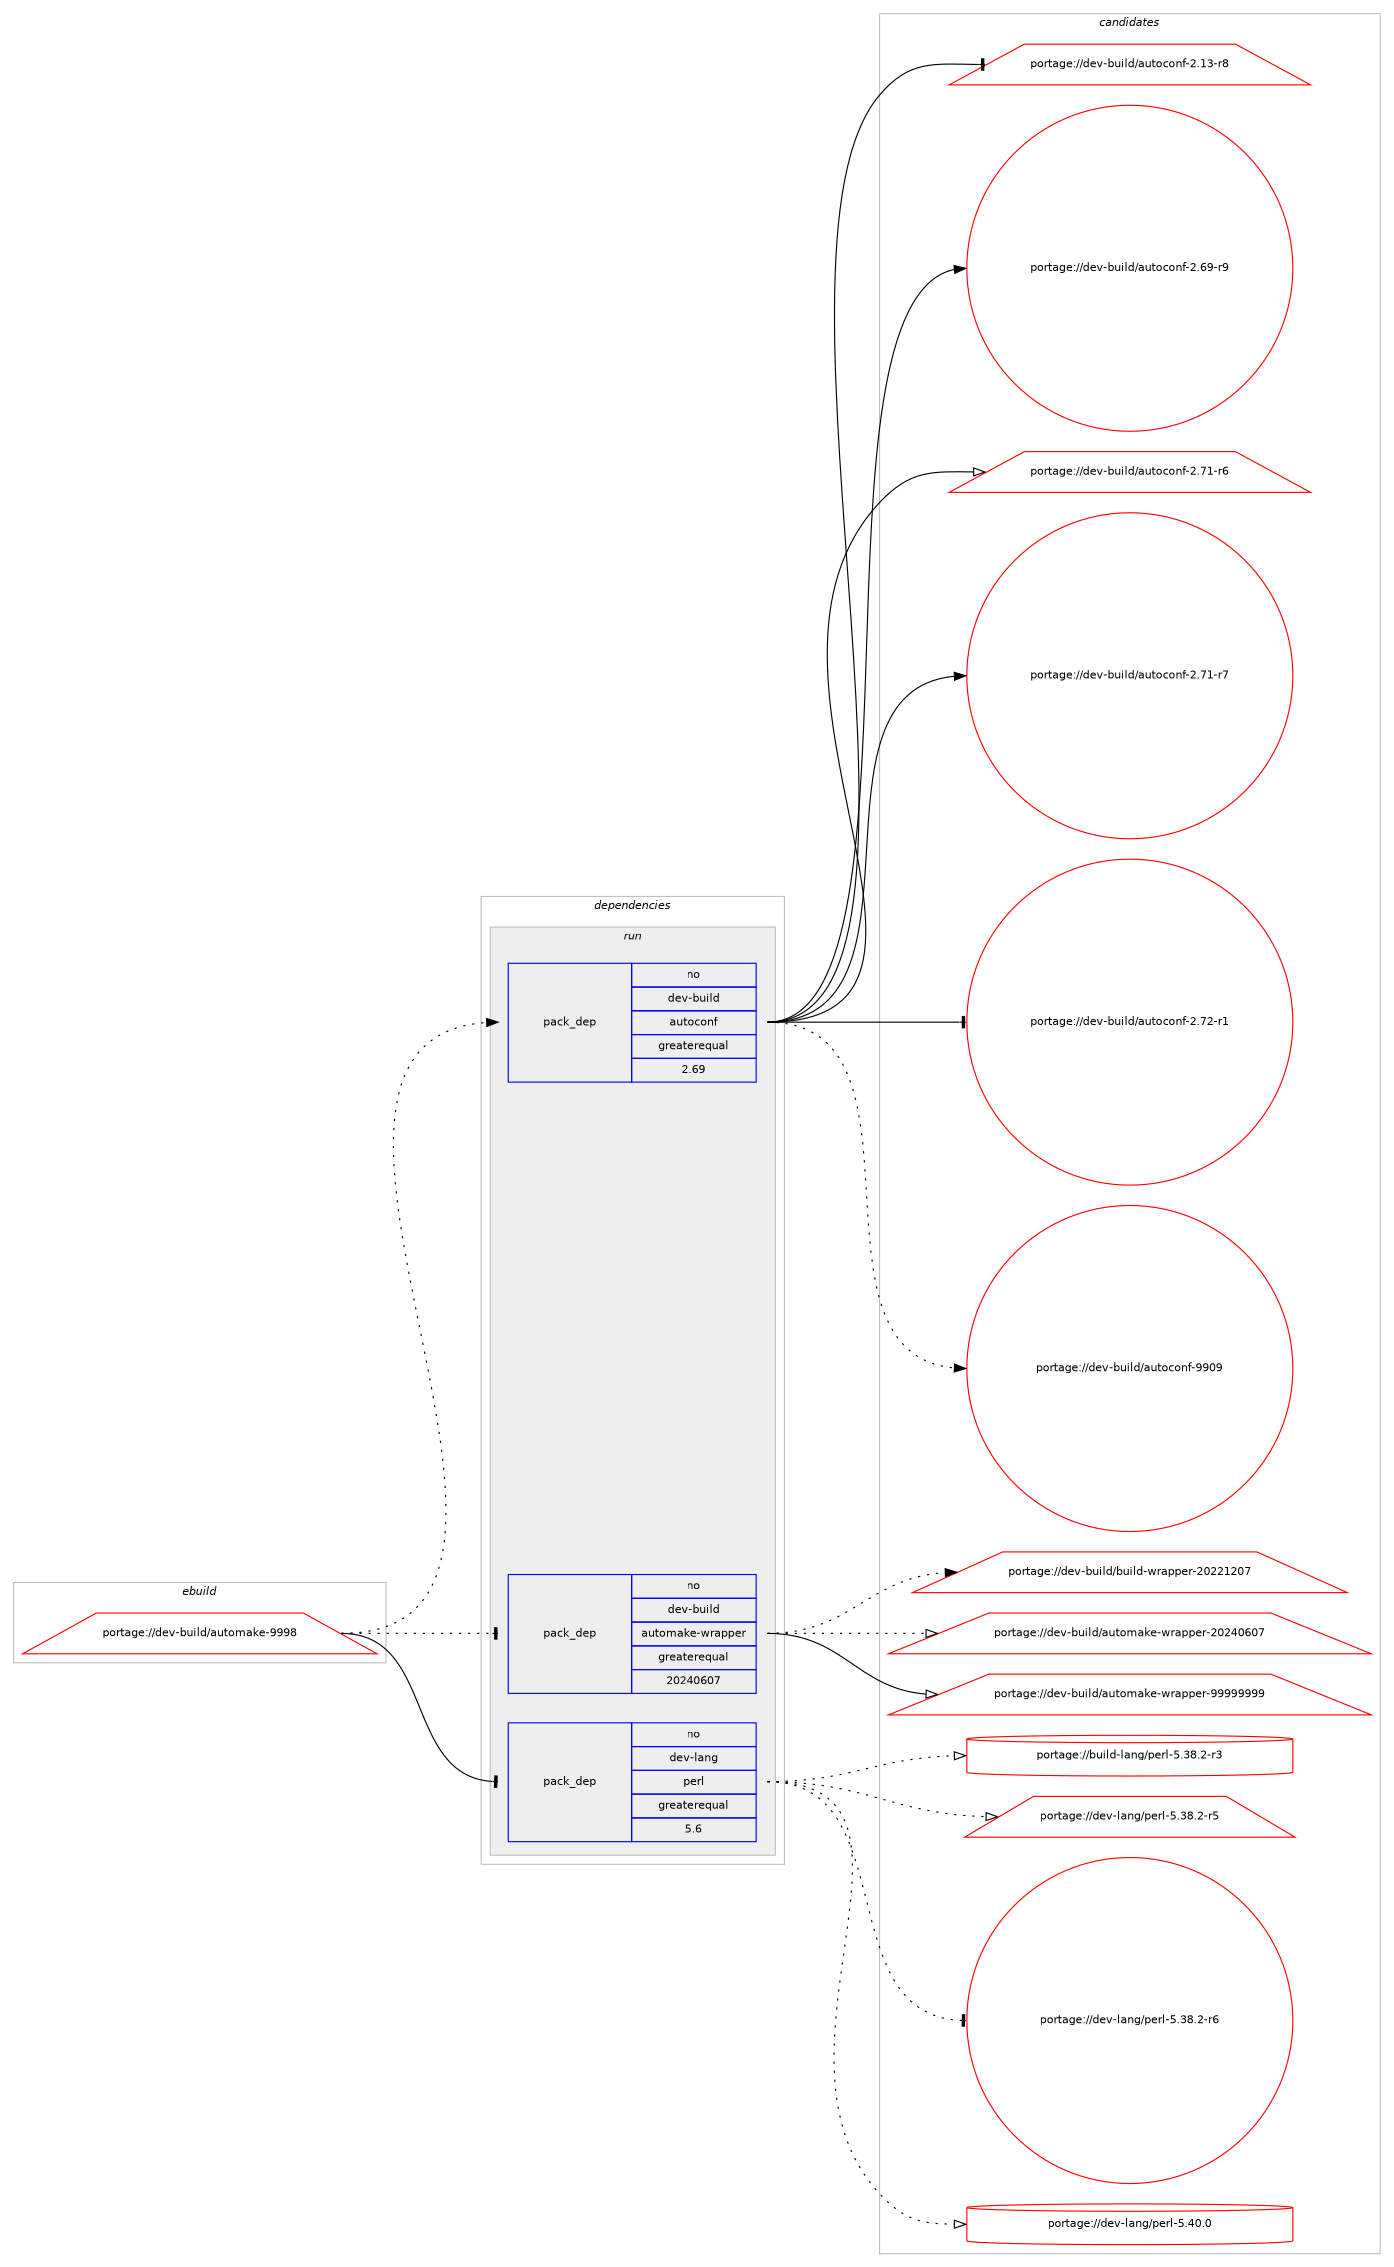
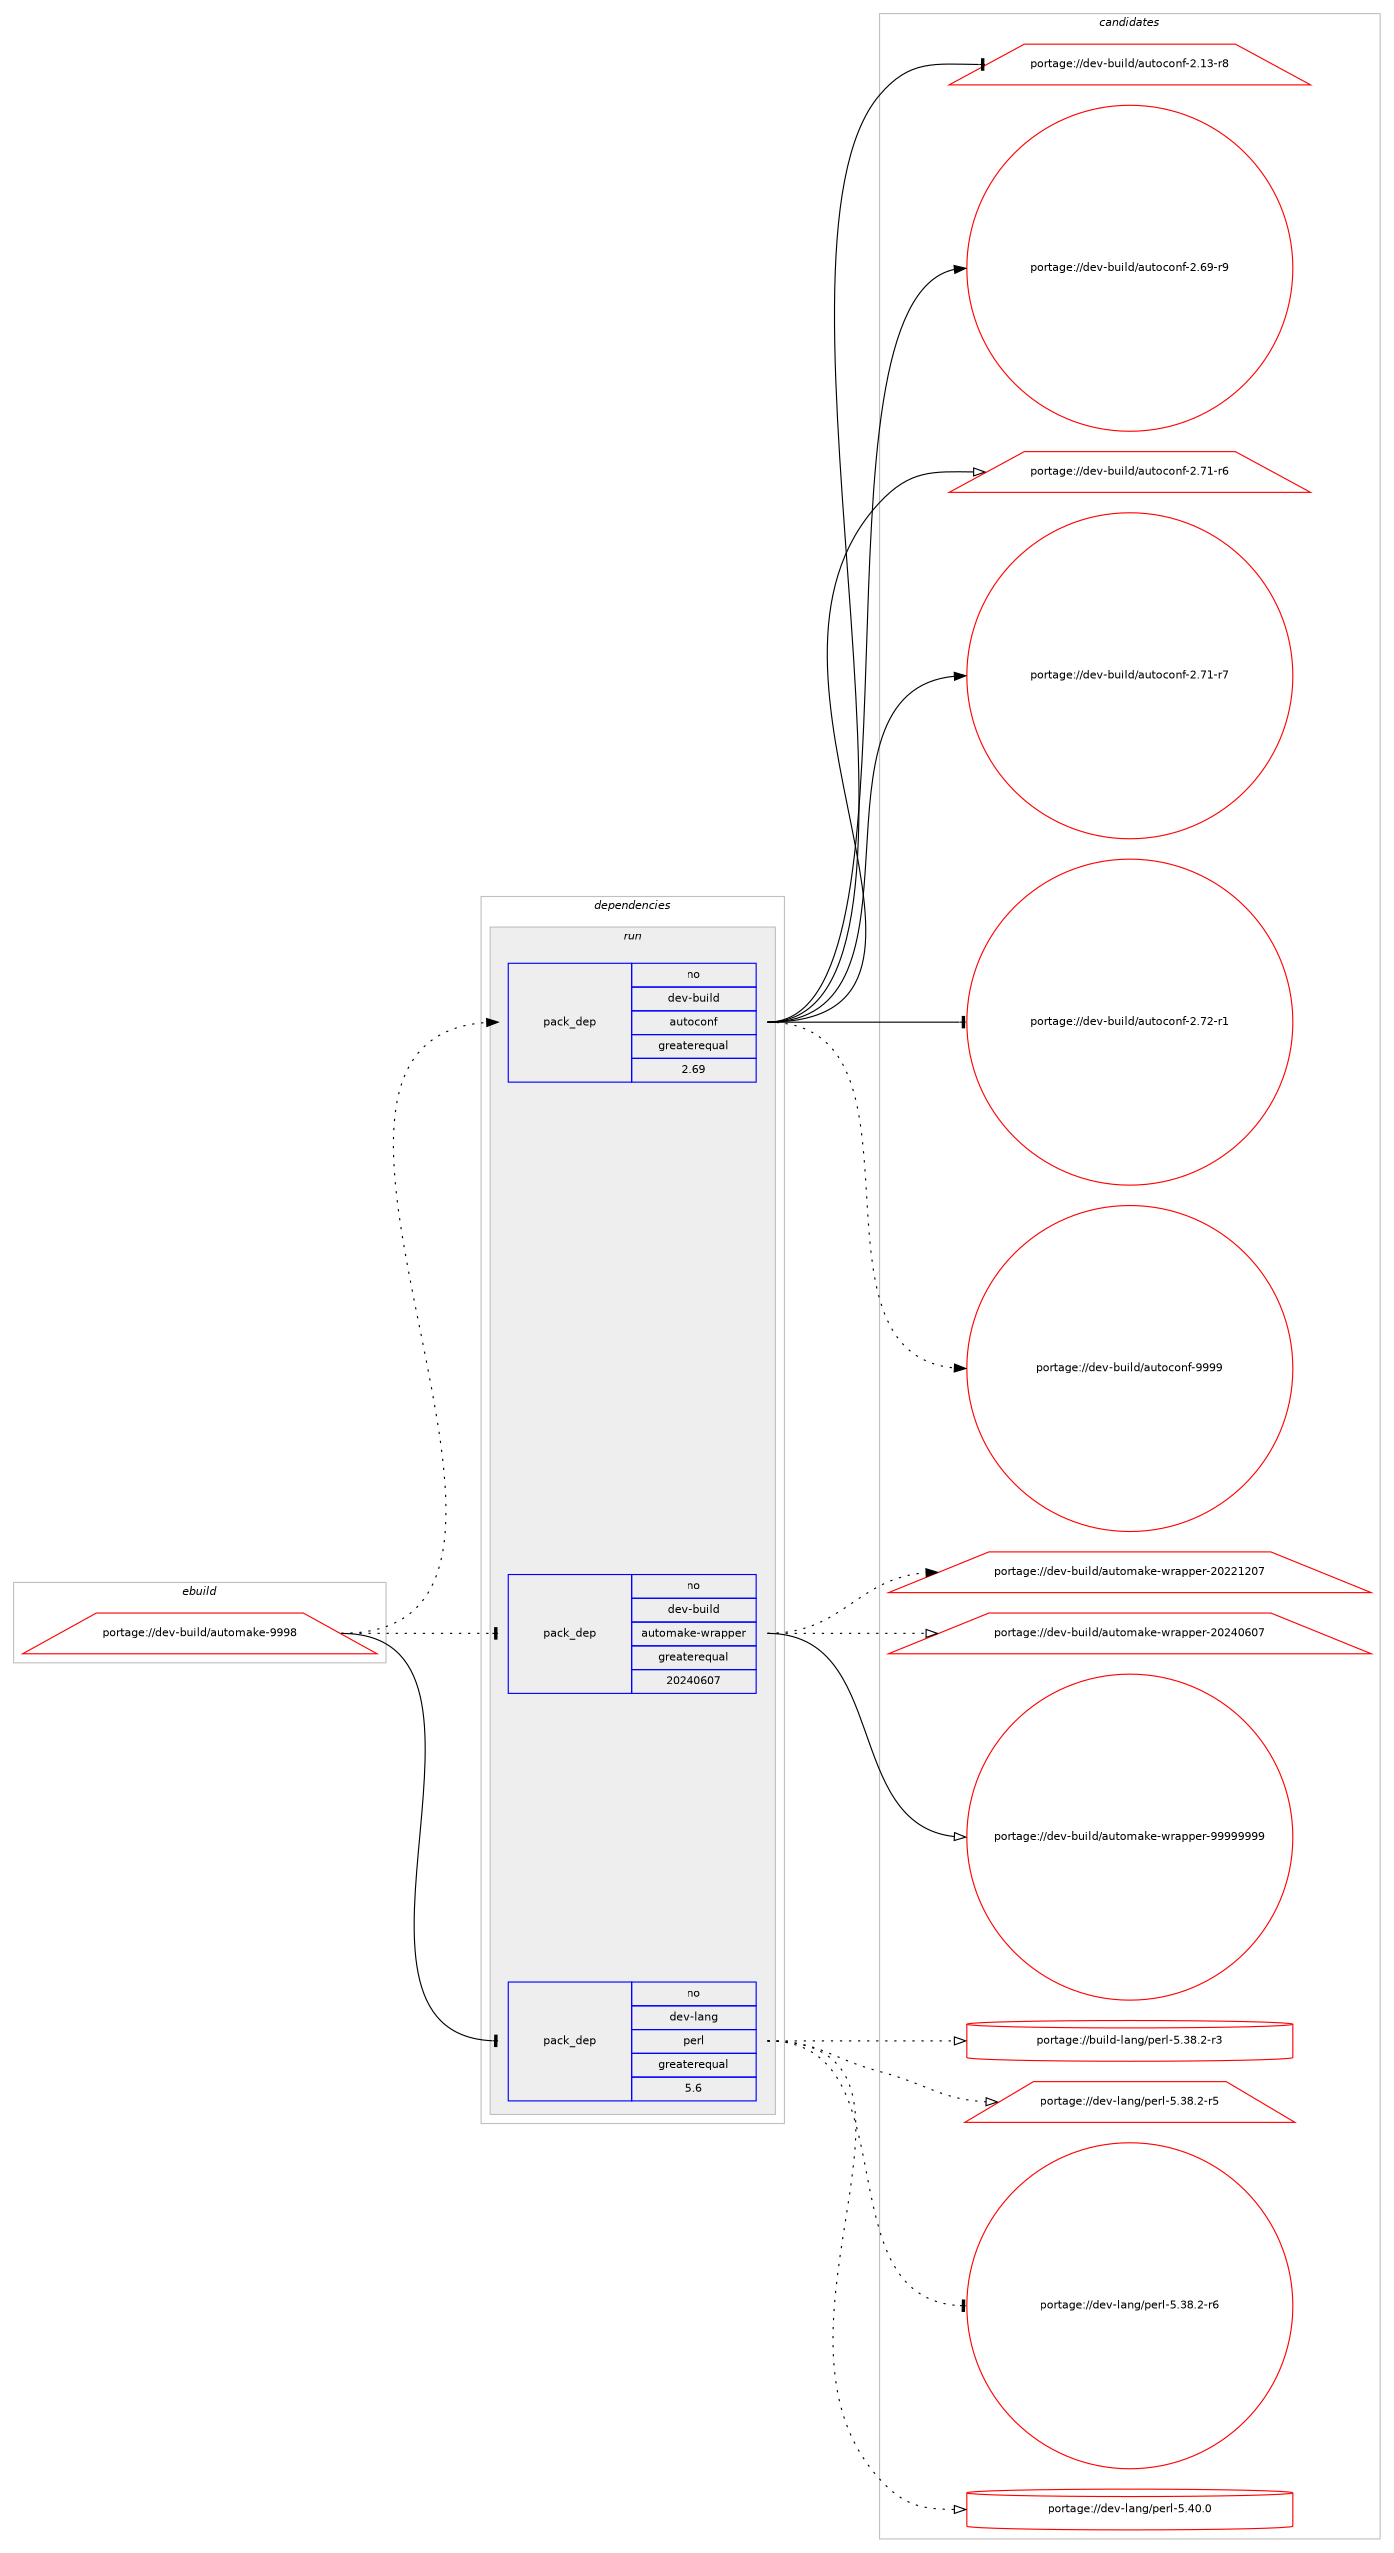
(1130, 1369) -> (1130, 1369)
(1130, 1572) -> (1130, 1572)
(1130, 1695) -> (1130, 1837)
